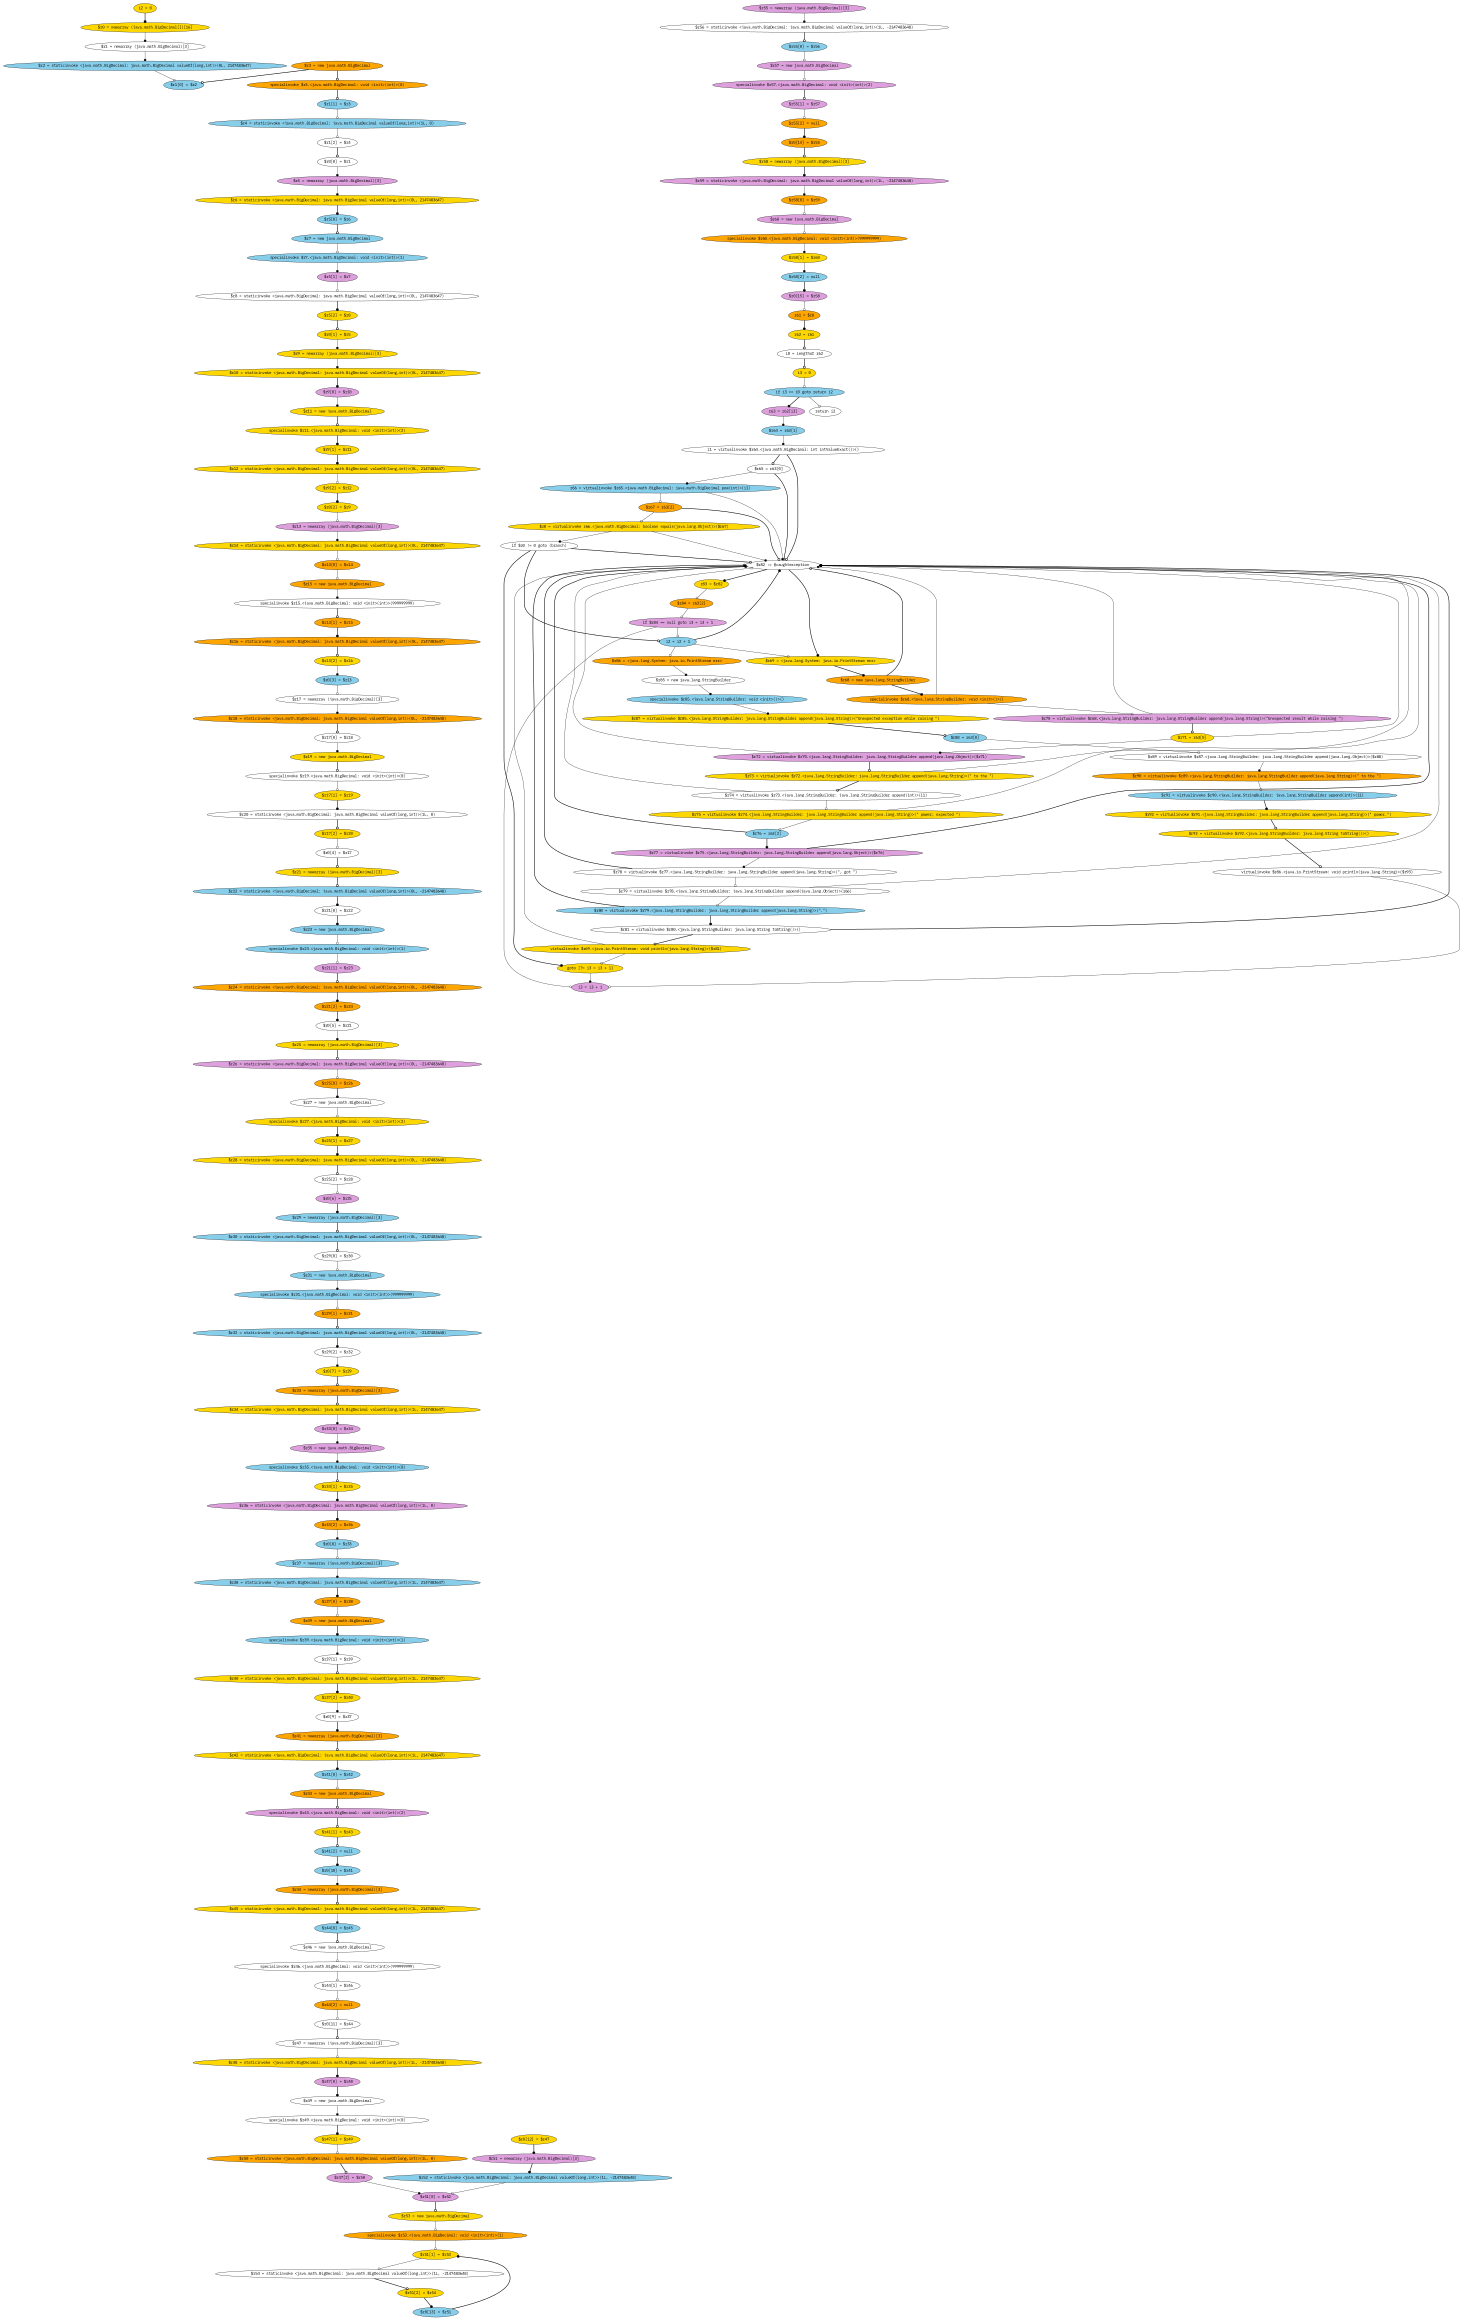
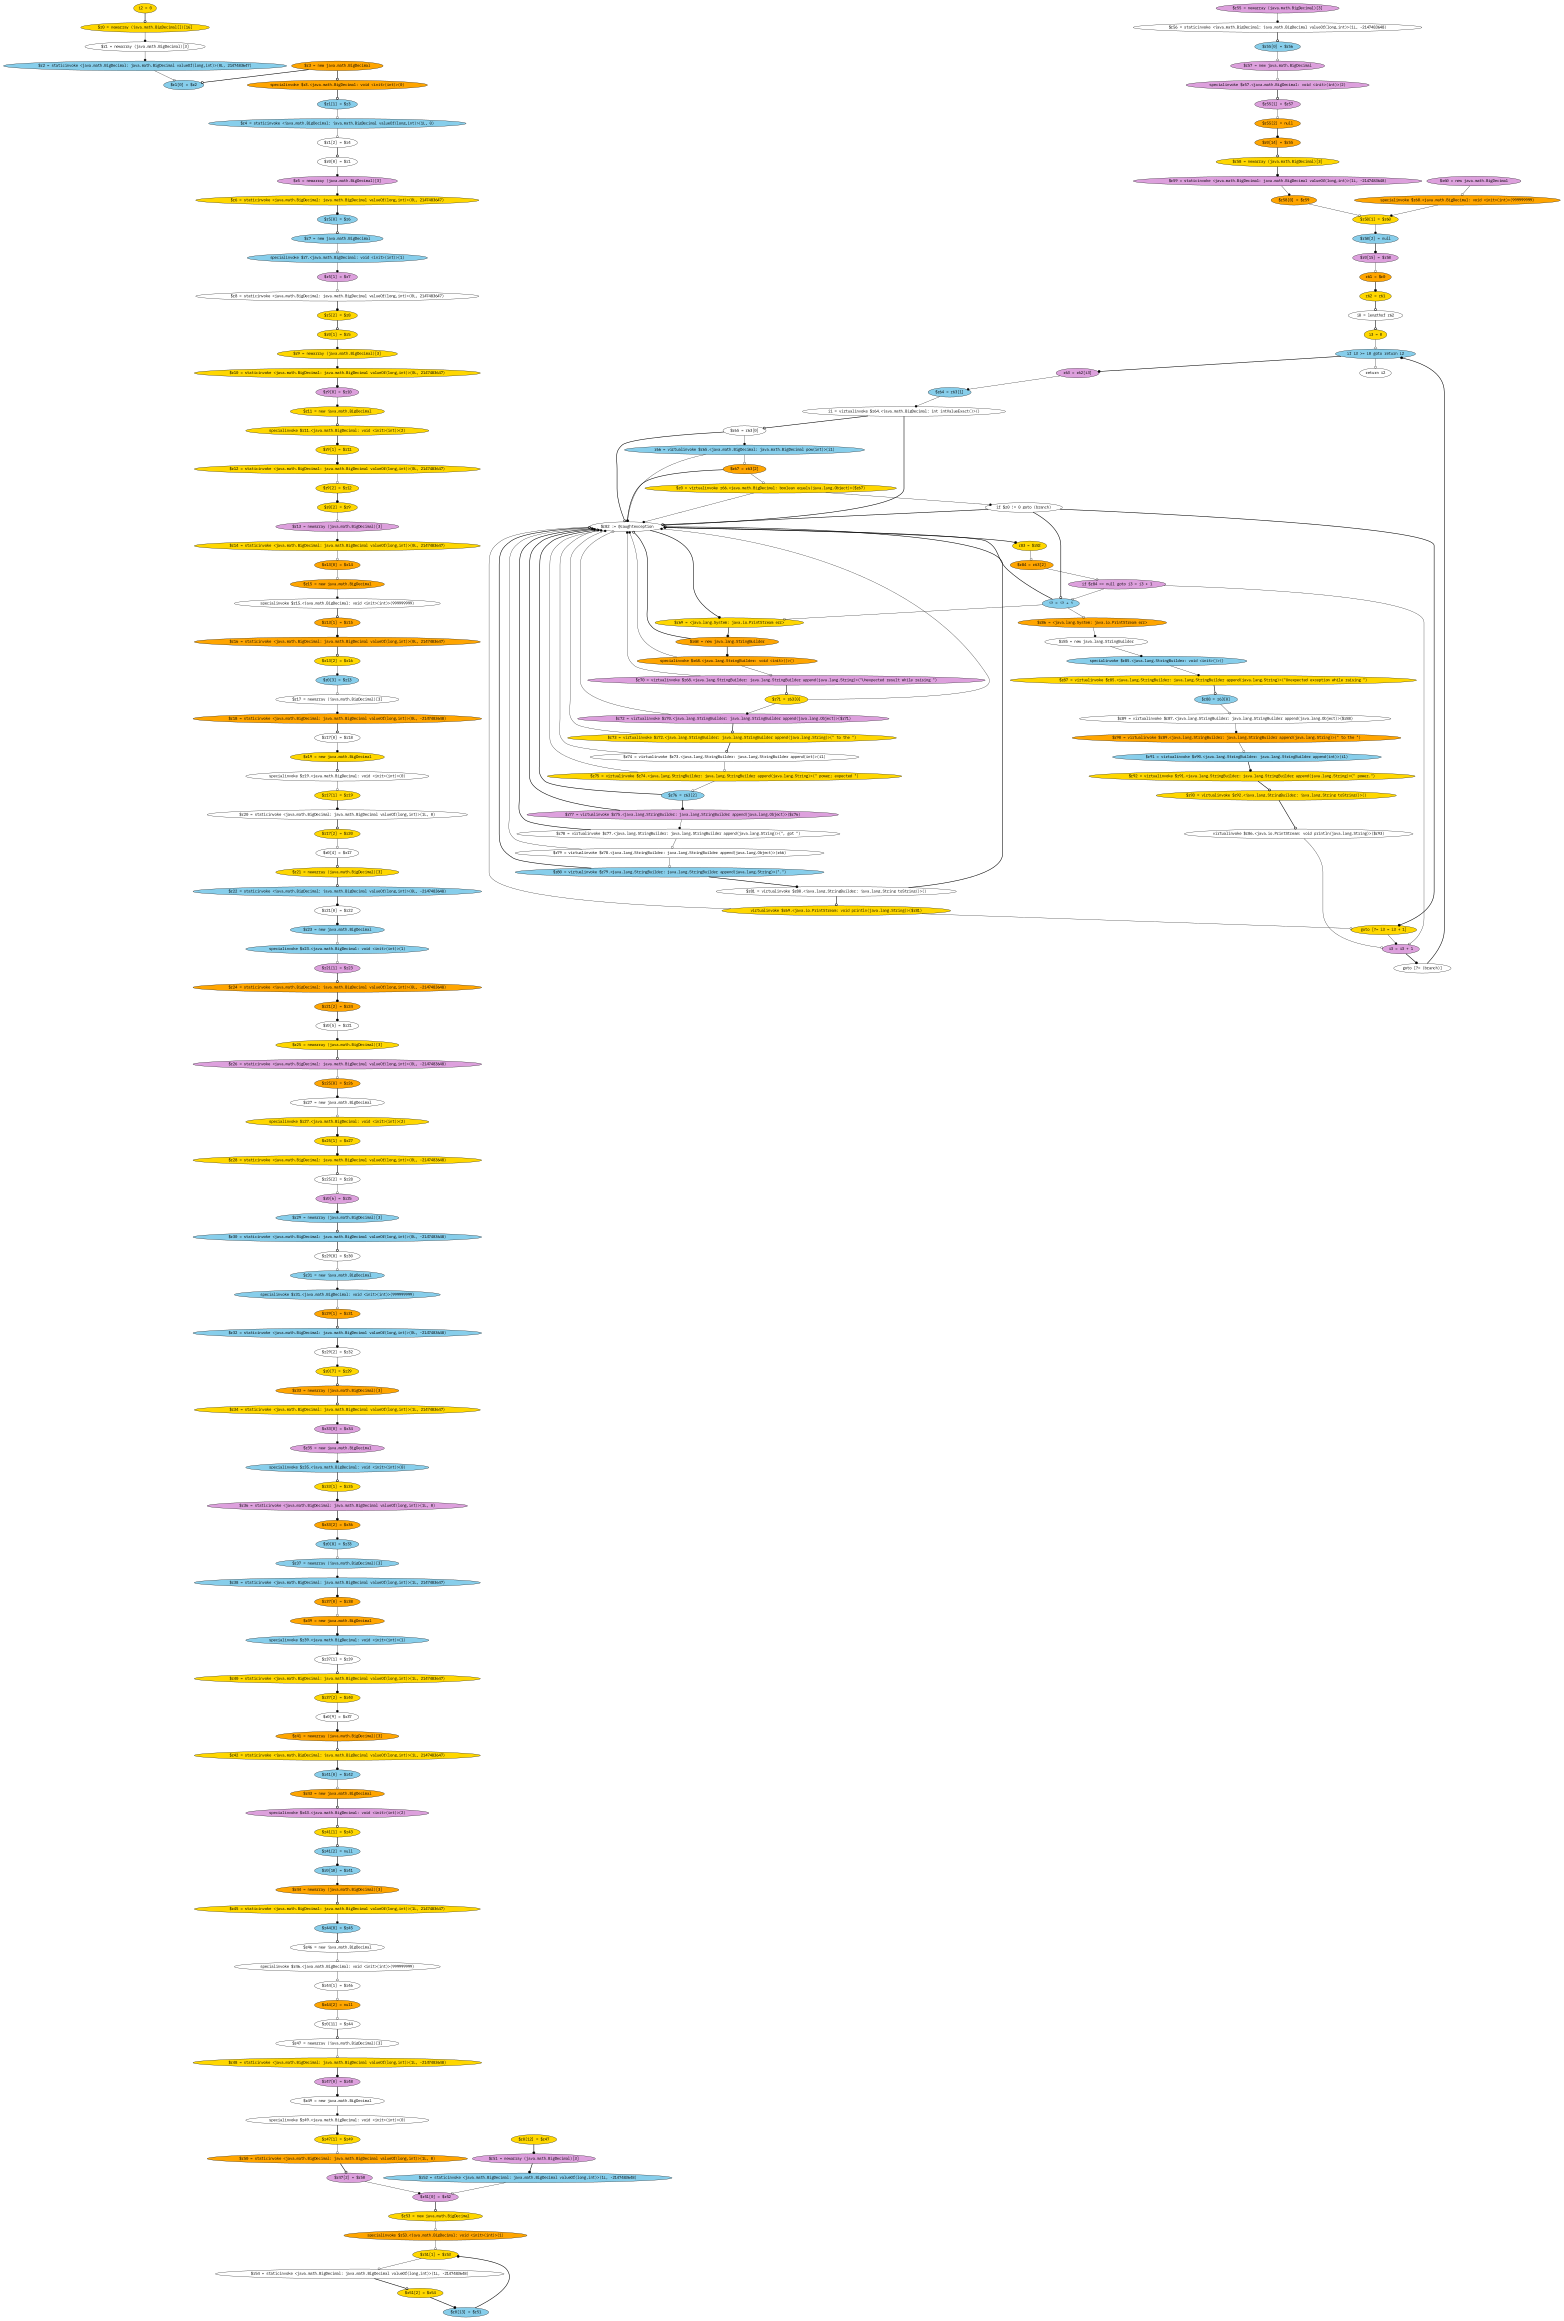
(145, 17) -> (145, 17)
(804, 209) -> (1334, 210)
none -> (1422, 968)
